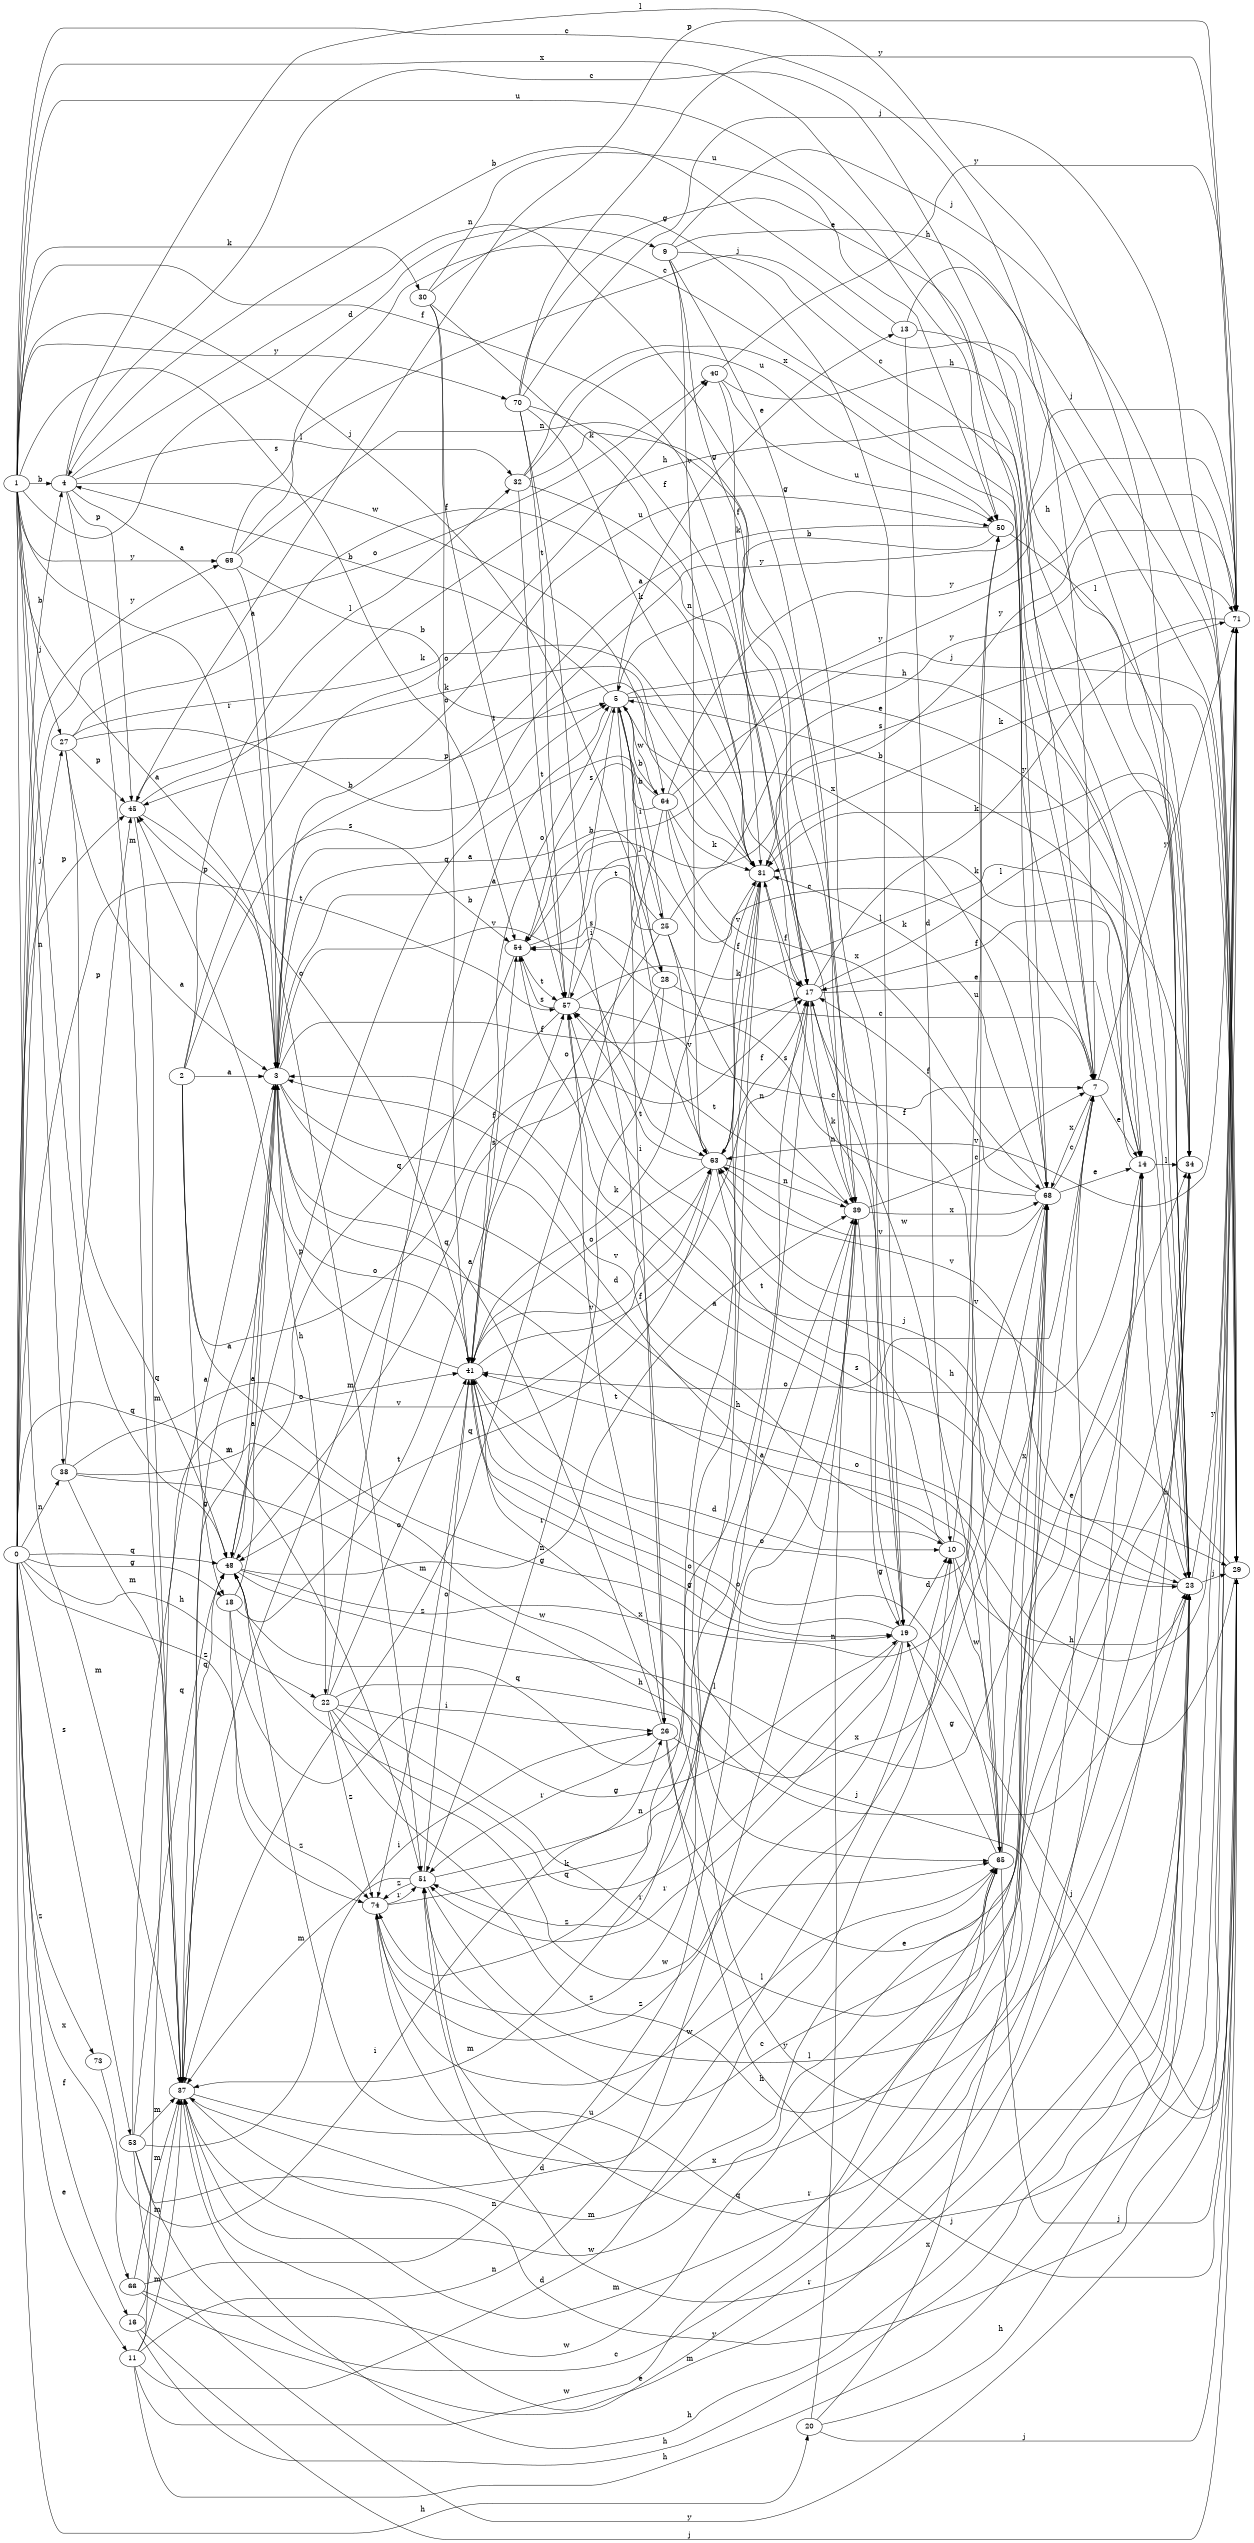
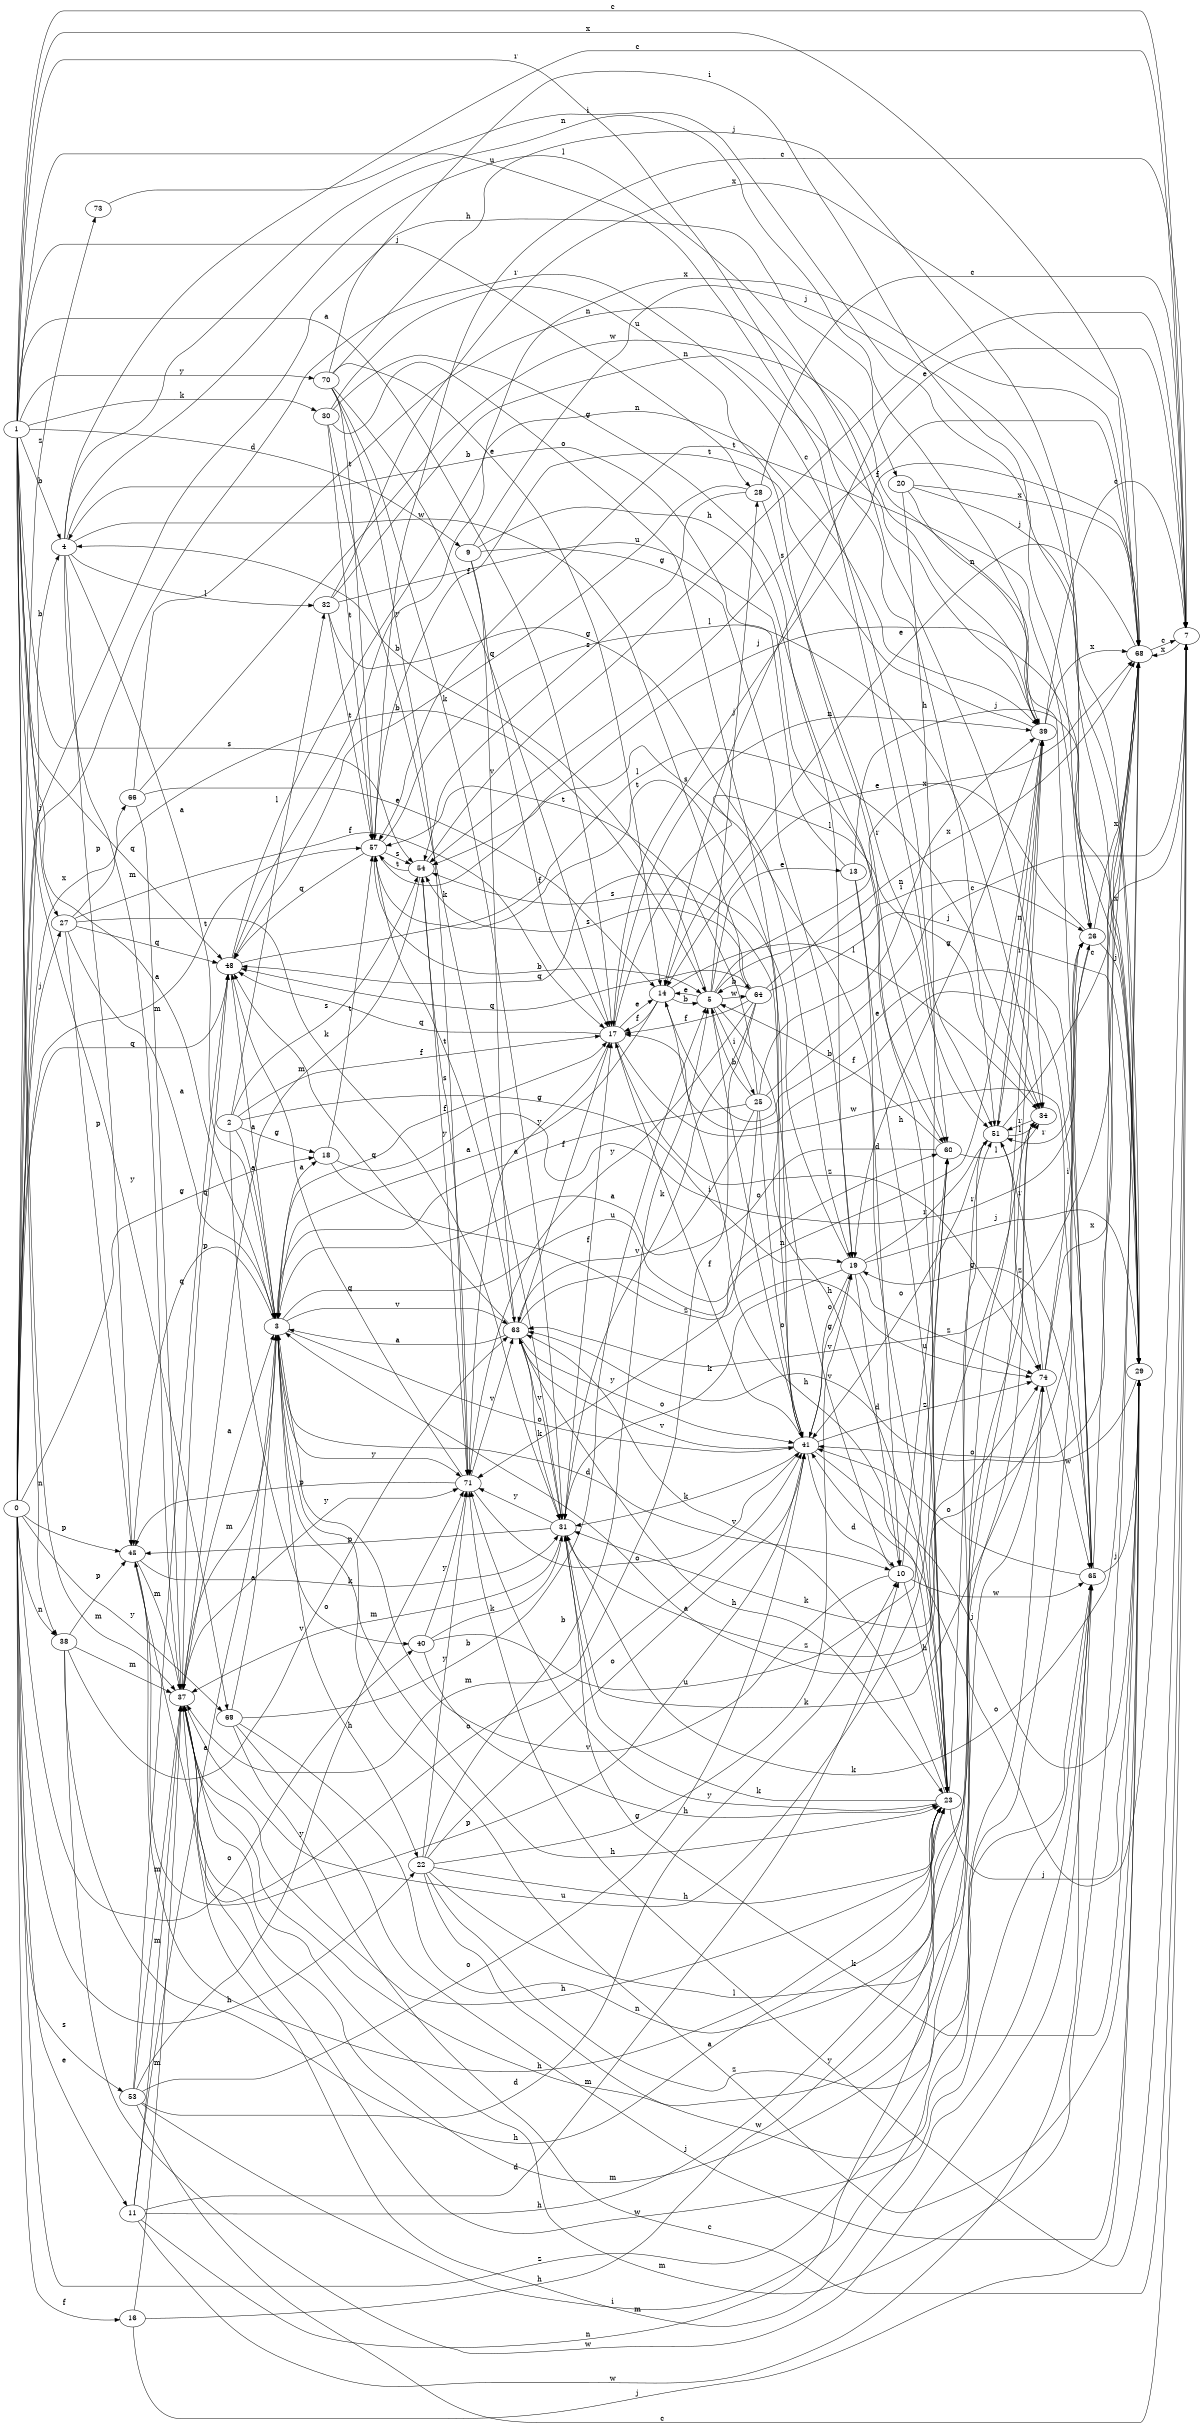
(423, 316) -> (326, 317)
(1018, 494) -> (1019, 872)
(1001, 528) -> (949, 1150)
none -> (1068, 1202)
(261, 1344) -> (285, 1238)
